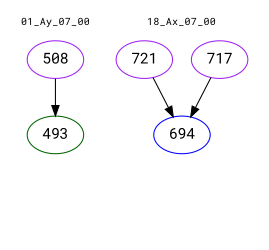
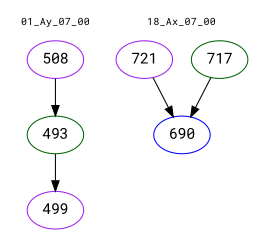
(220, 60) -> (220, 60)
(182, 135) -> (182, 135)
none -> (55, 210)
